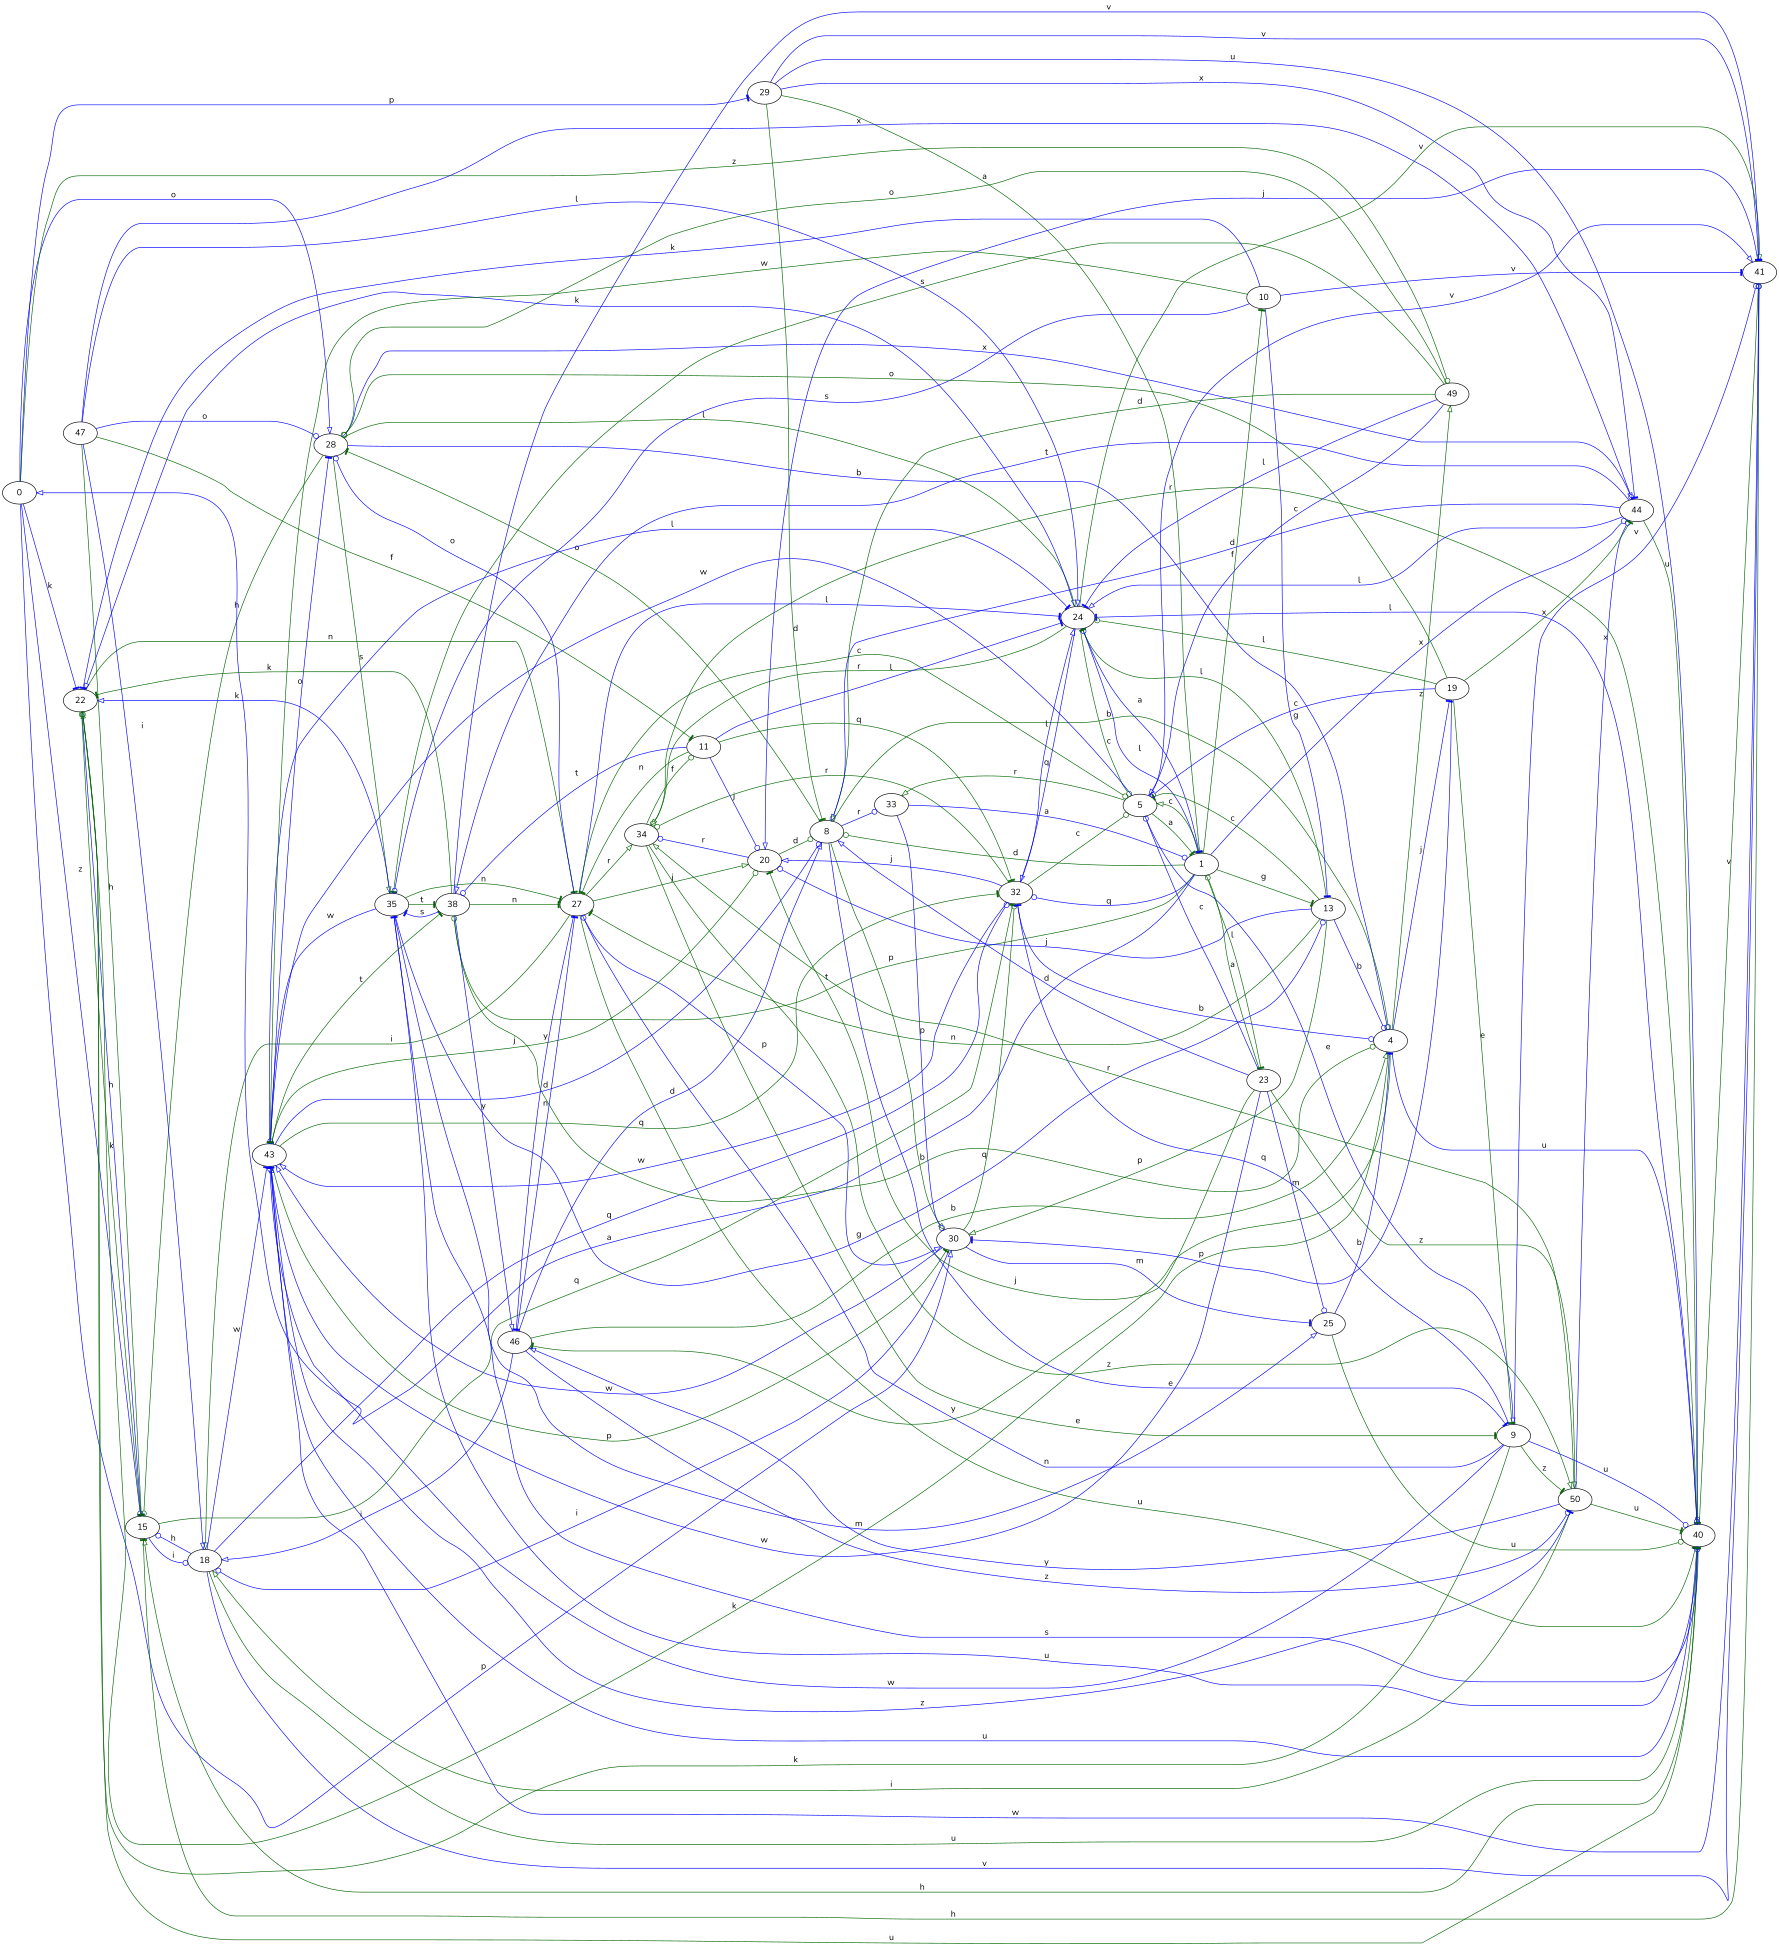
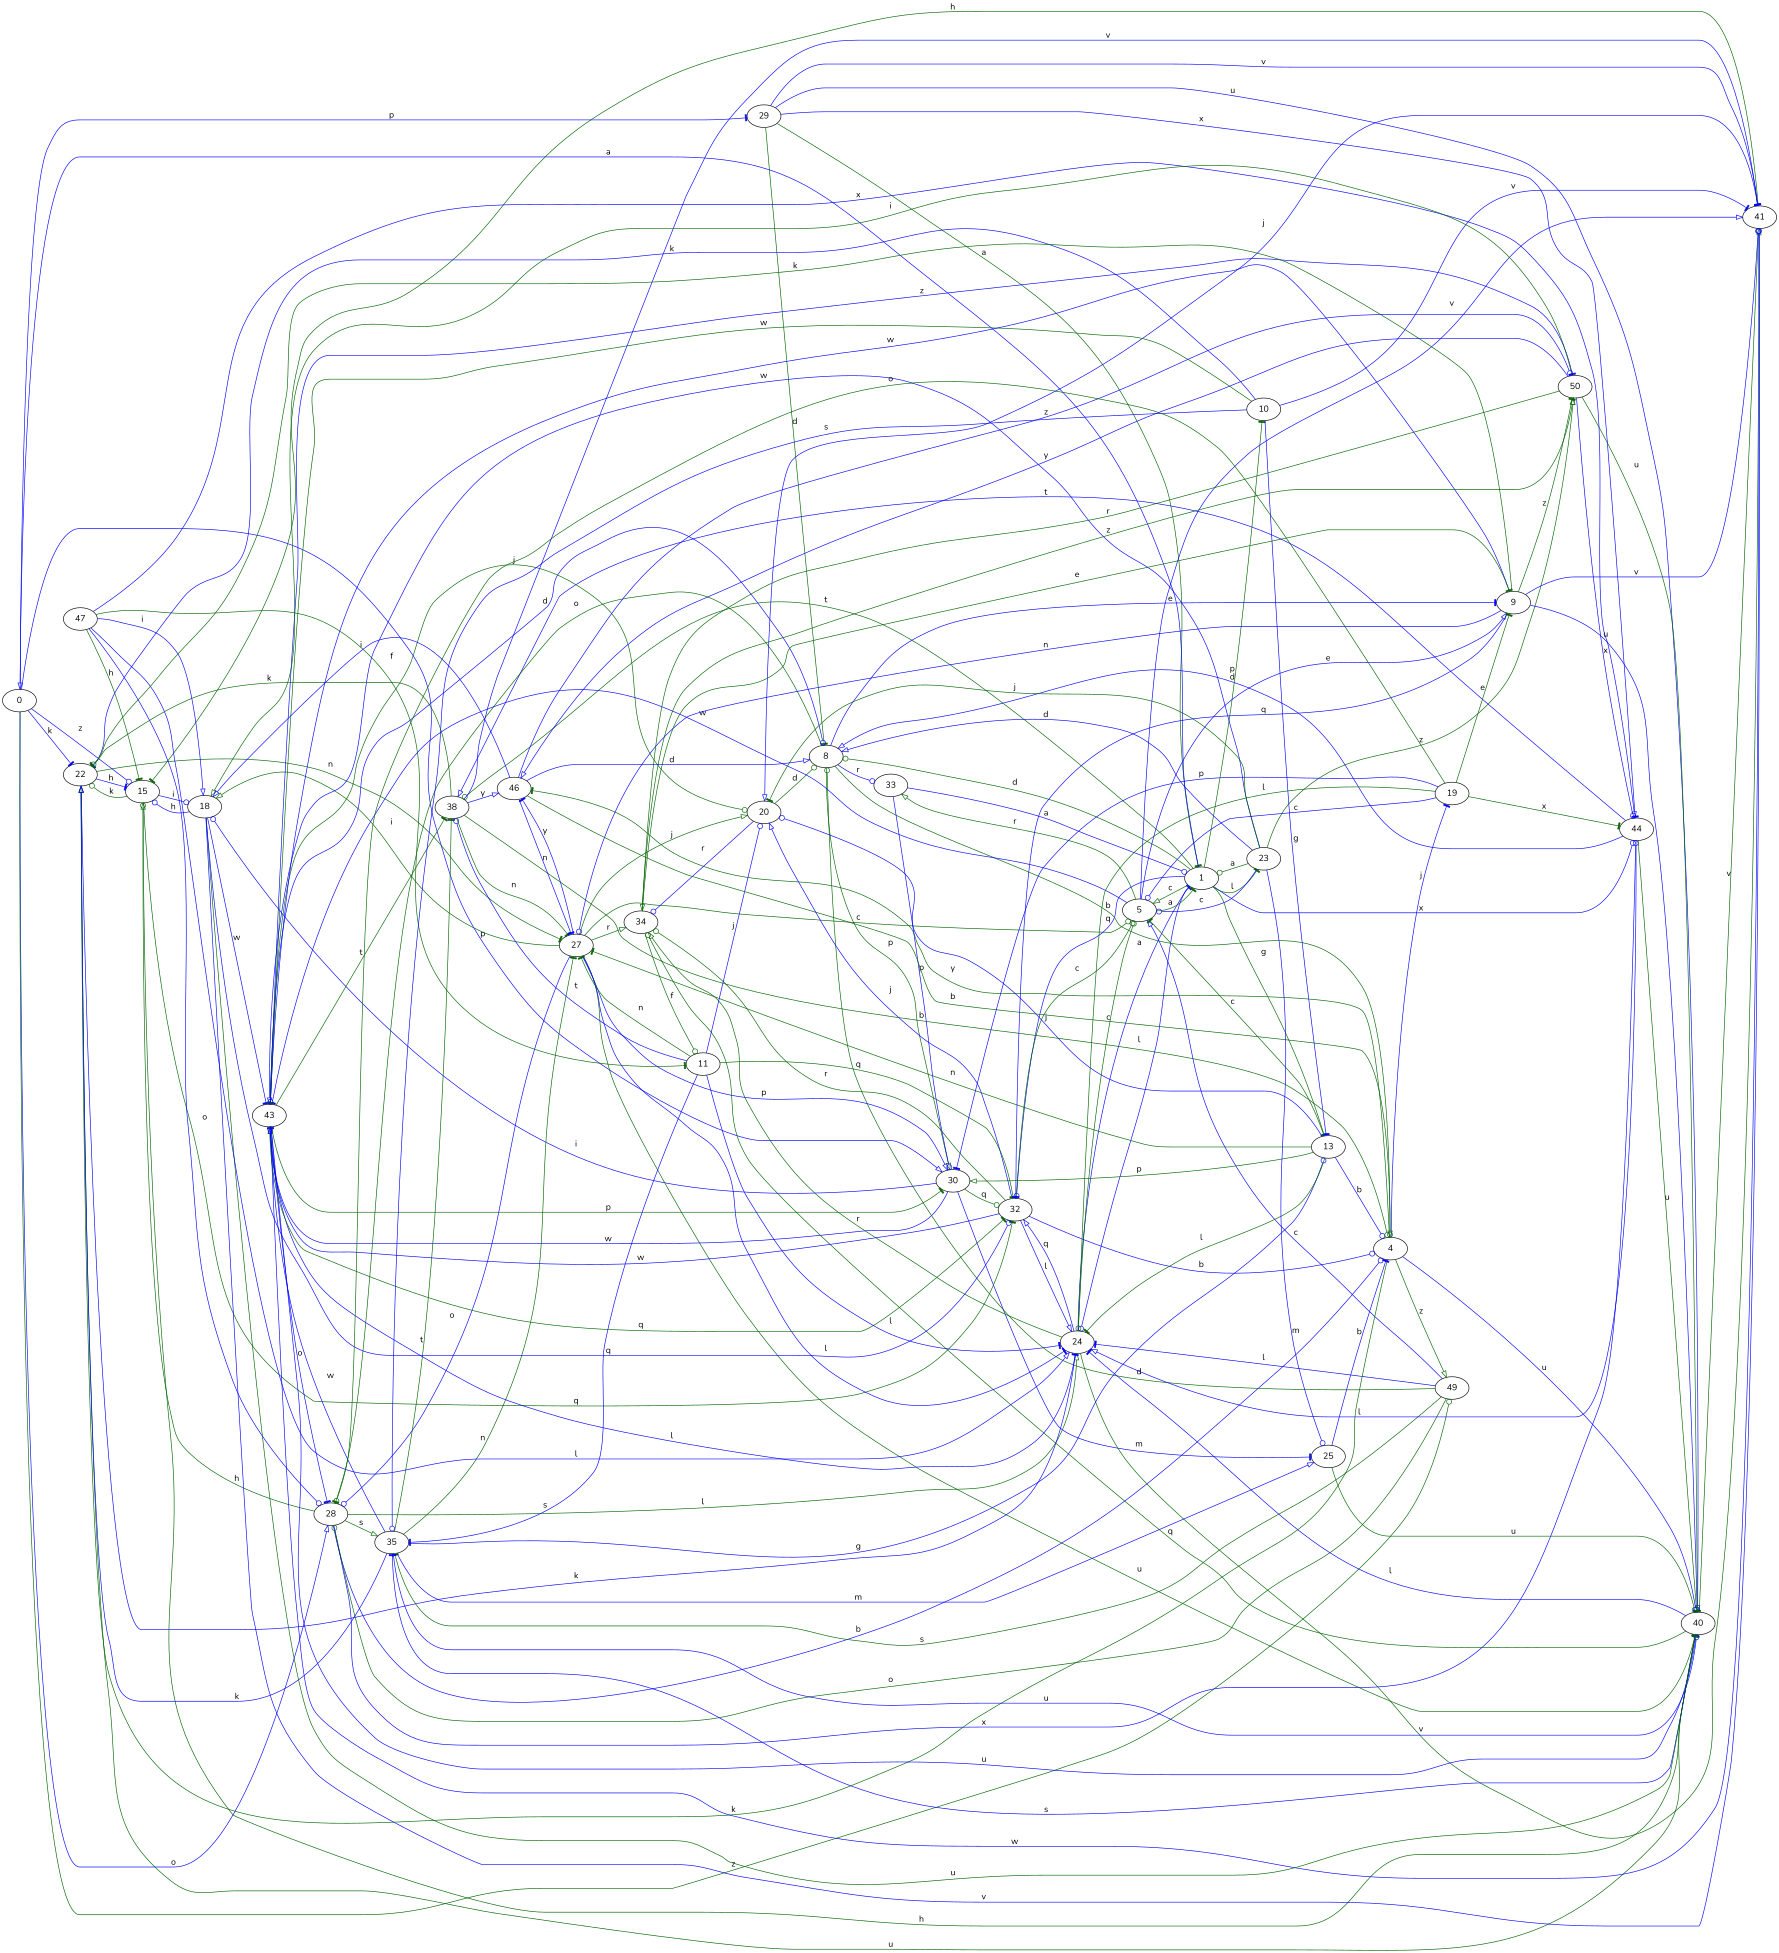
(1171, 487) -> (1170, 1531)
(1233, 555) -> (1233, 669)
(423, 917) -> (603, 1366)
